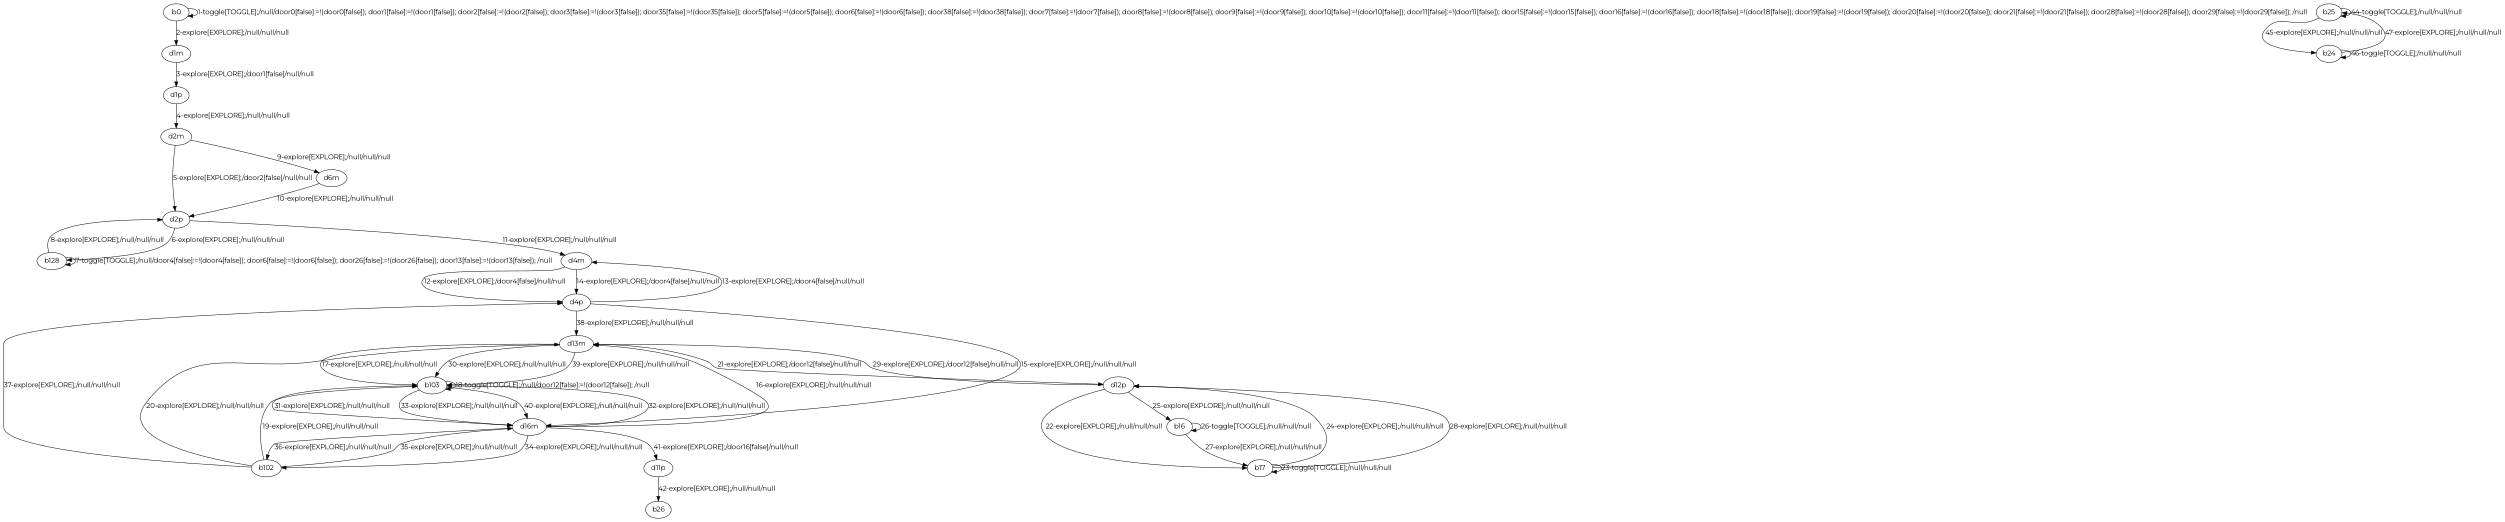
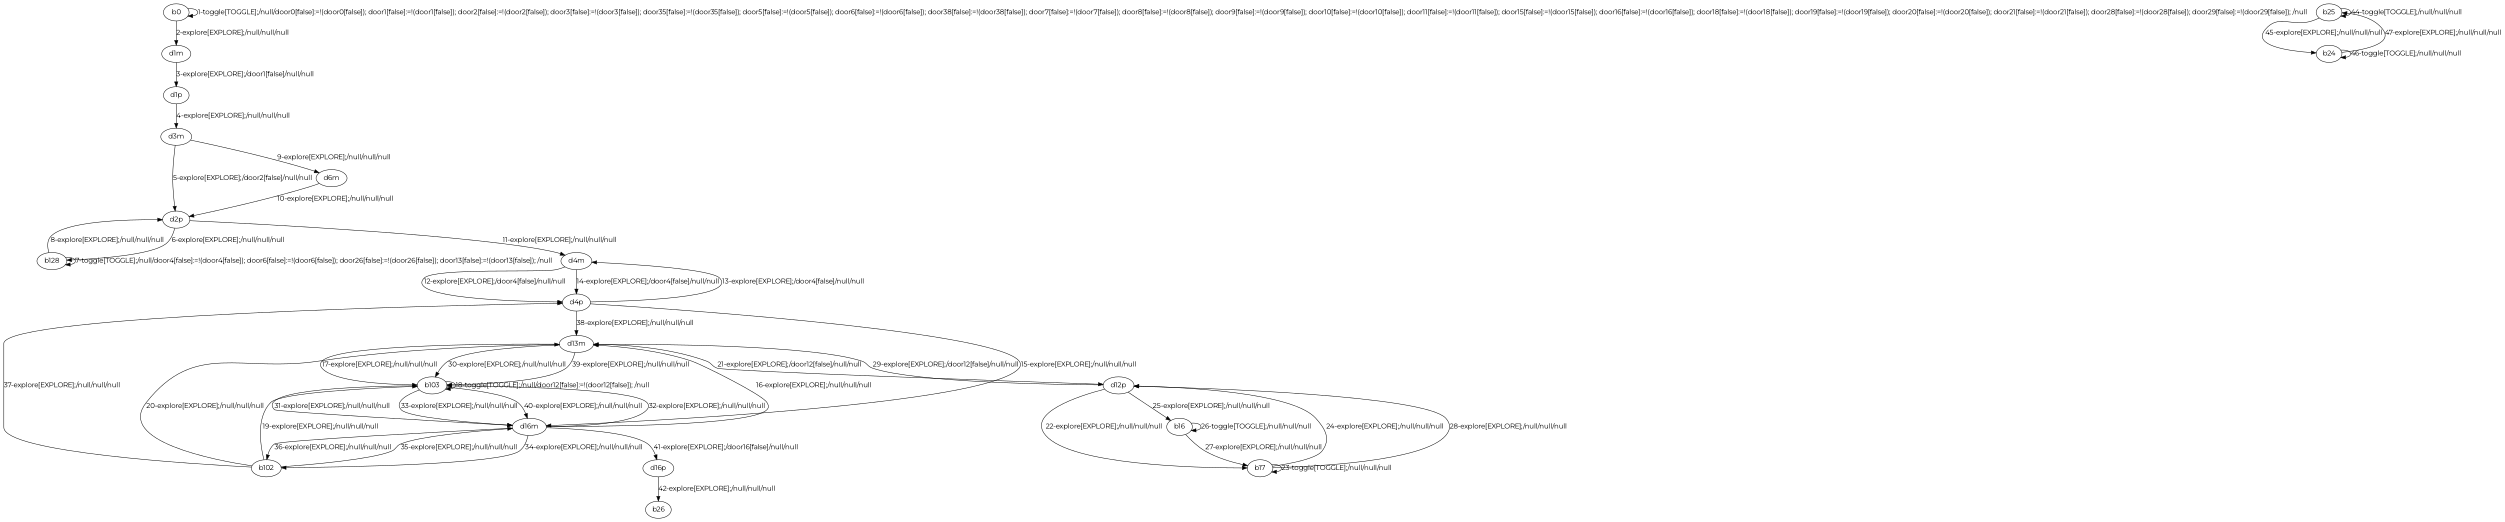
(176, 137) -> (176, 137)
(658, 468) -> (658, 468)
